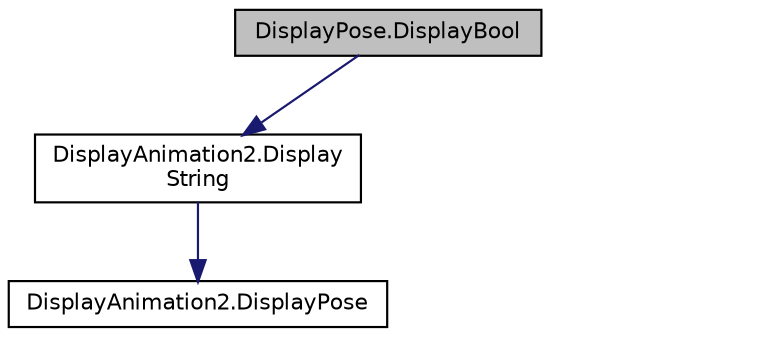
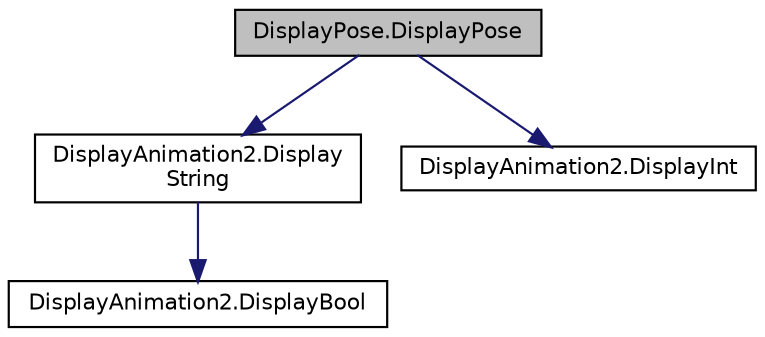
(388, 33) -> (388, 33)
none -> (579, 168)
(198, 304) -> (198, 304)
